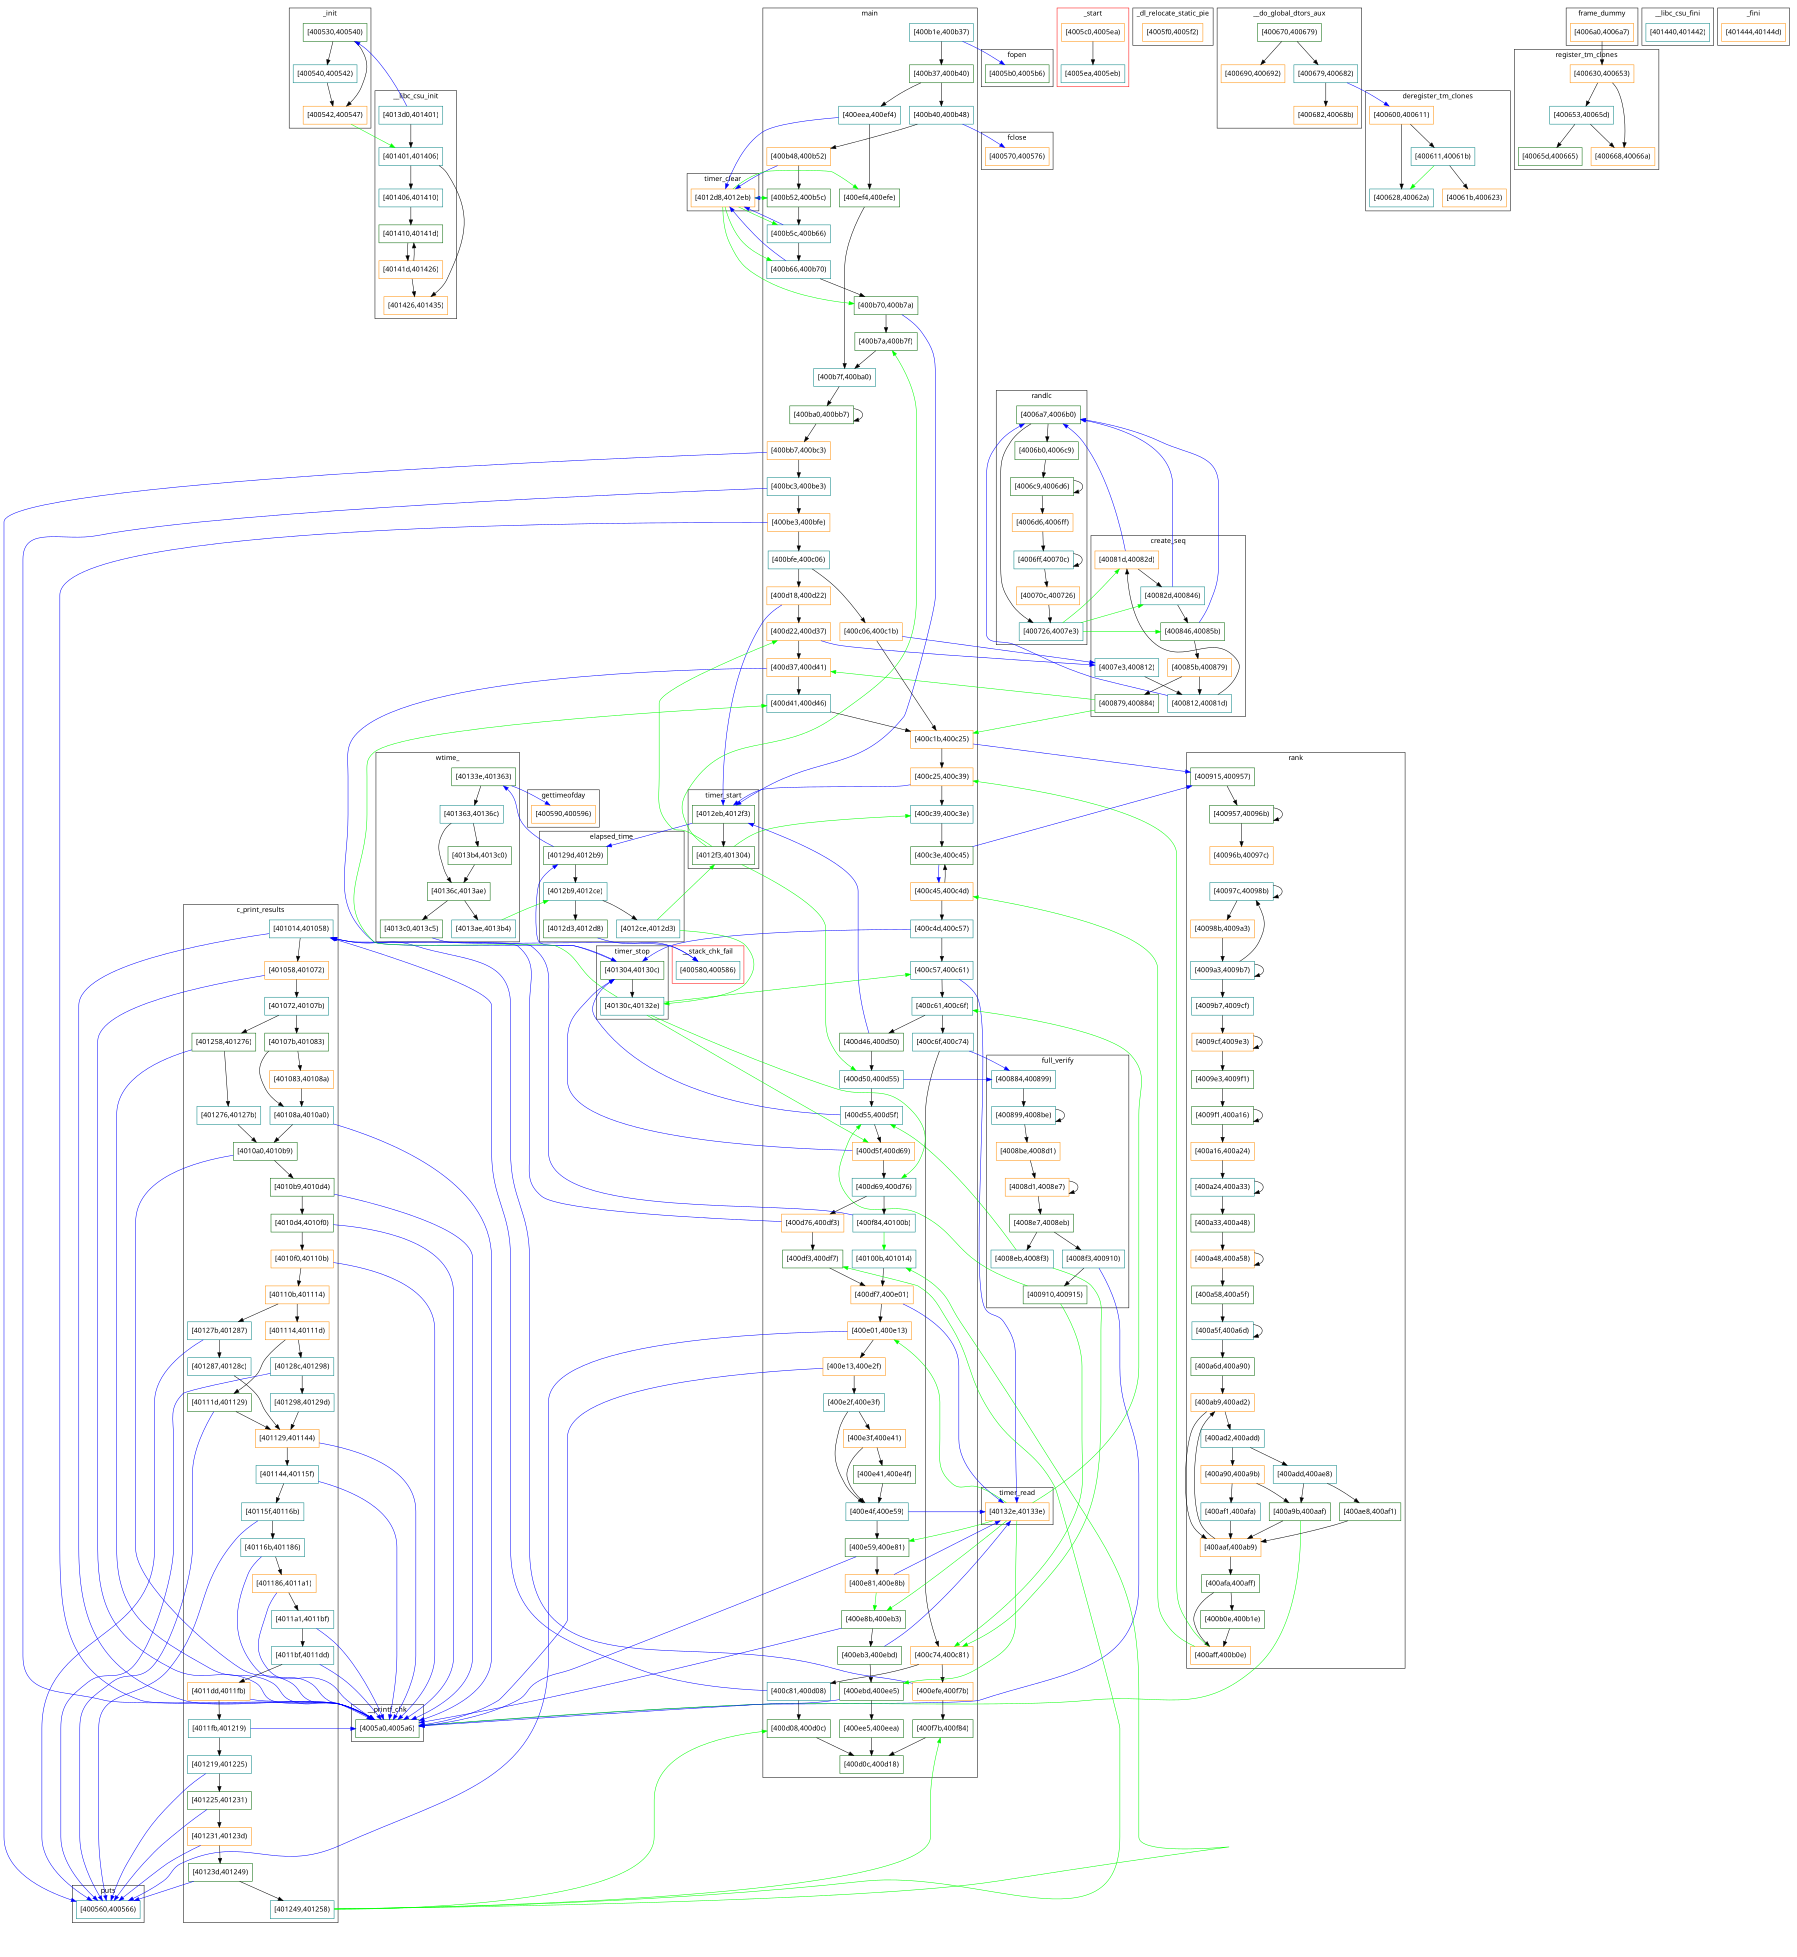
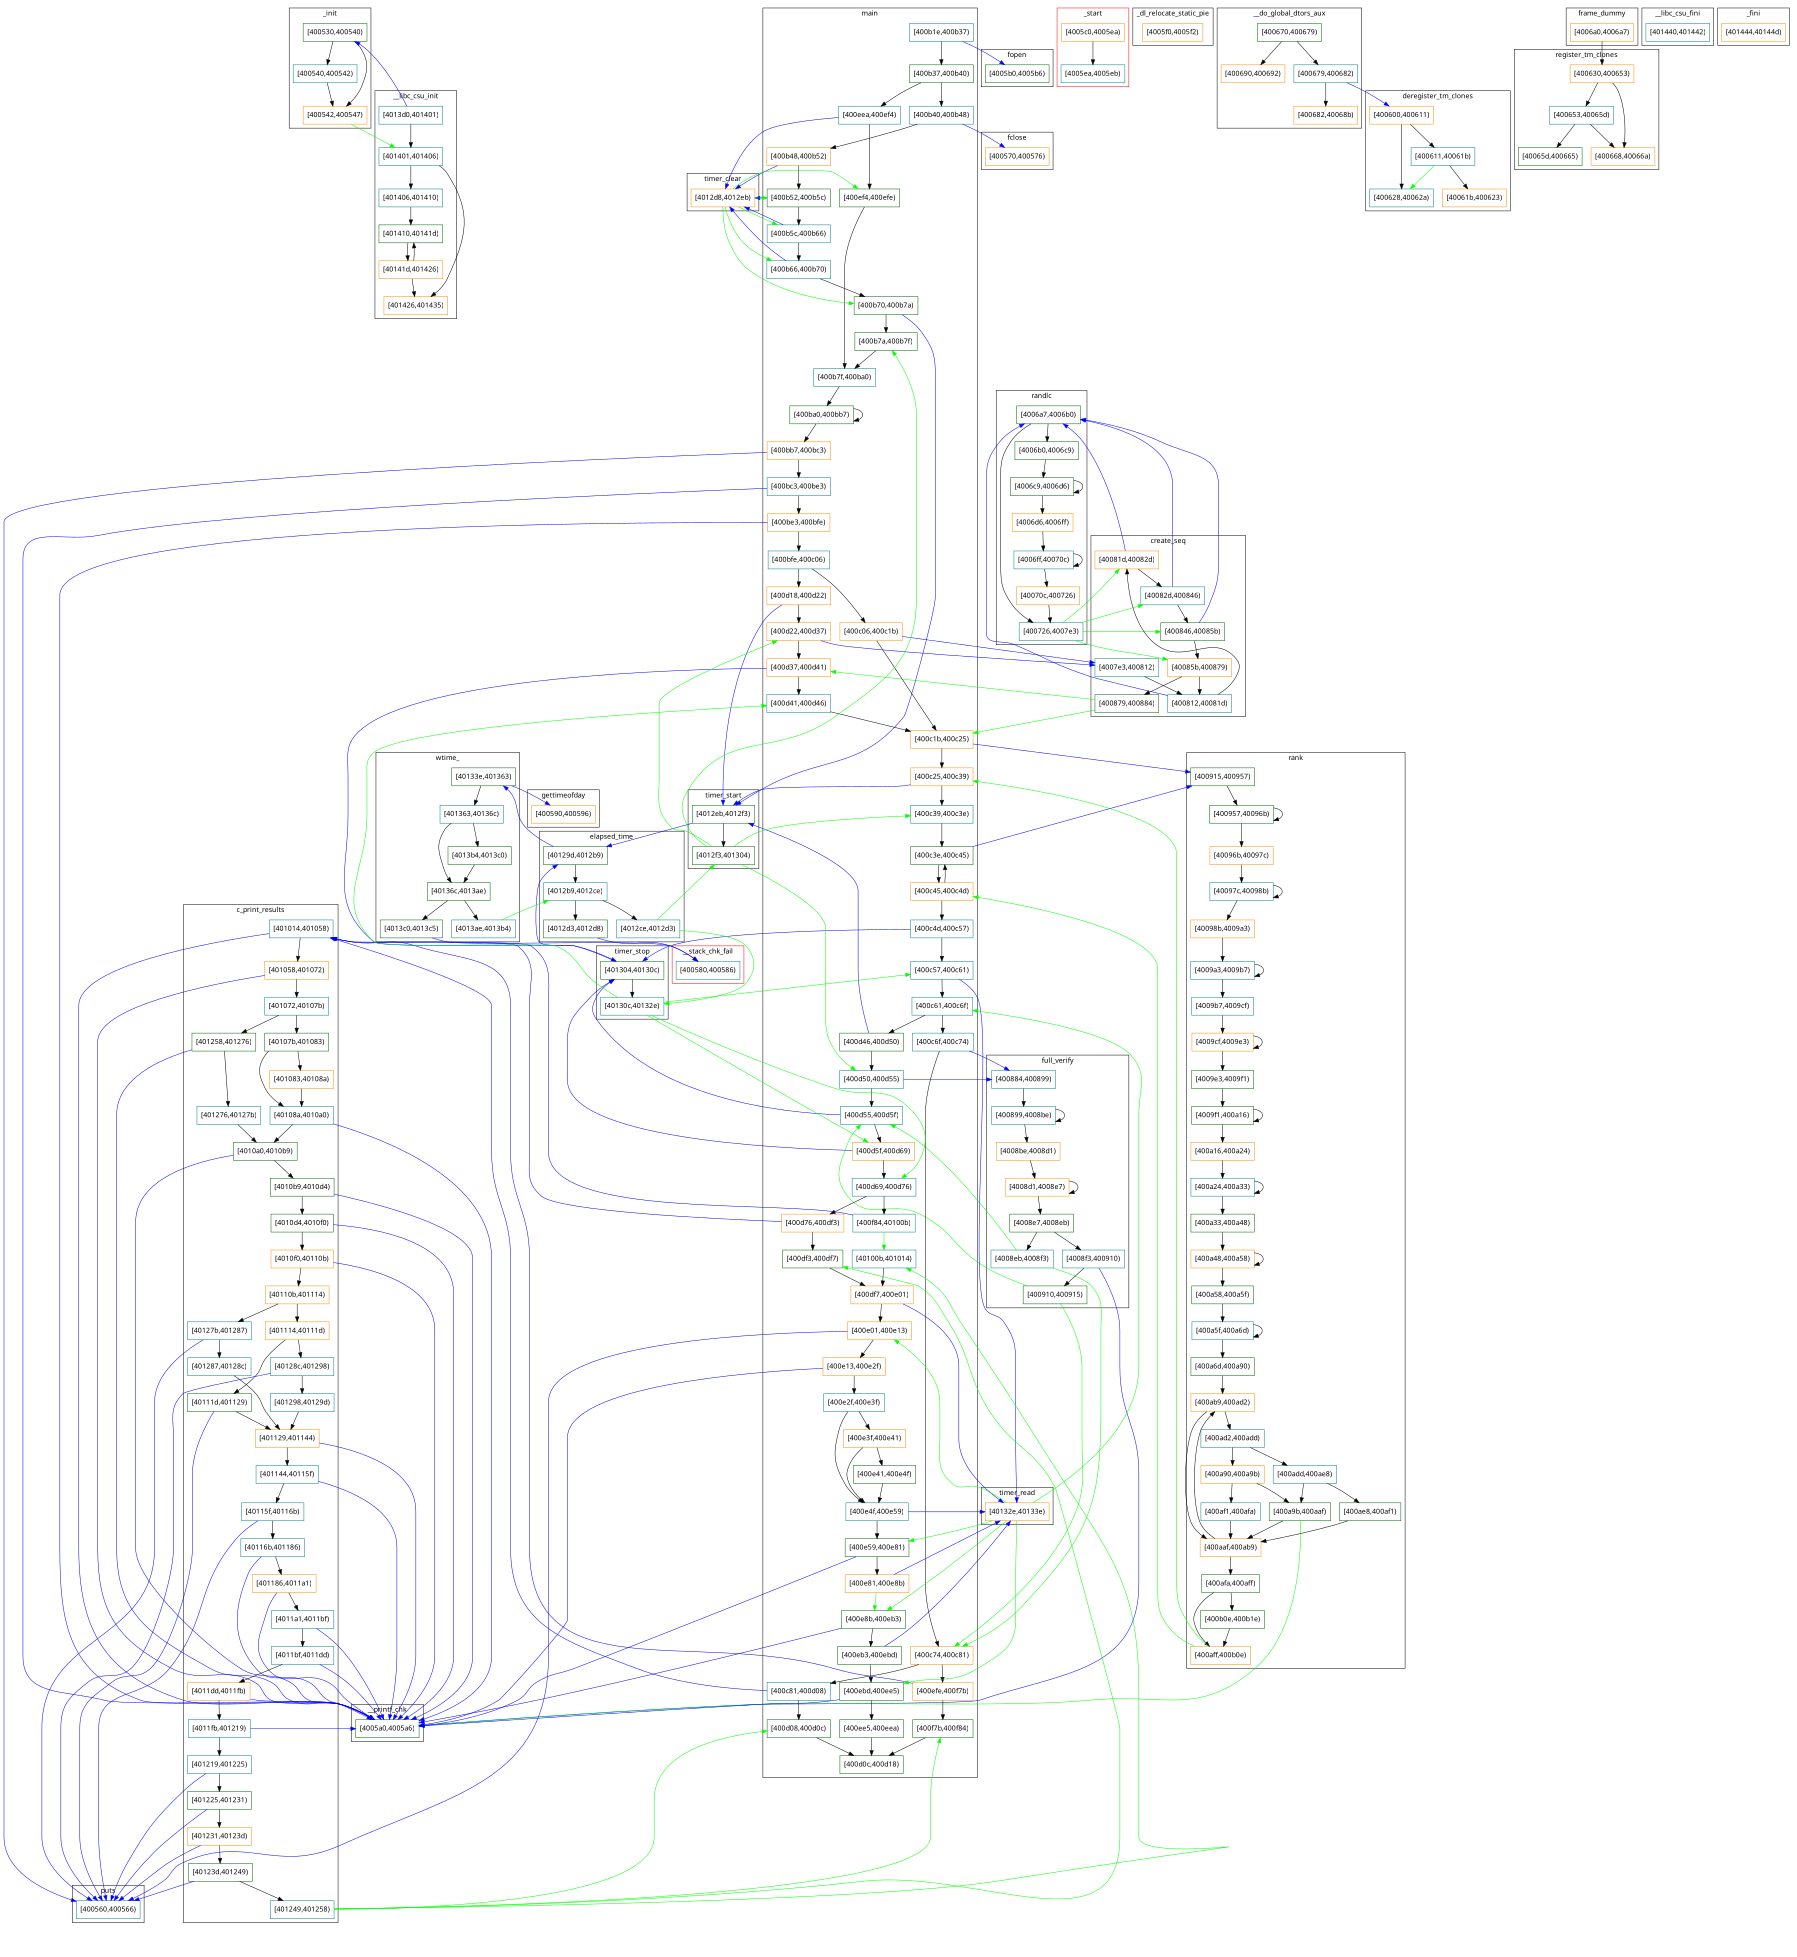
none -> (1119, 651)
(939, 871) -> (939, 871)
(1261, 937) -> (1242, 871)
